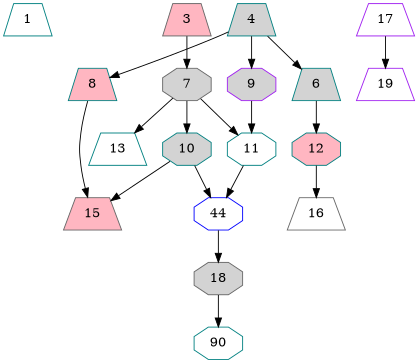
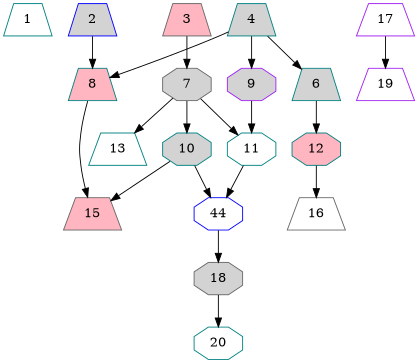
none -> (93, 20)
(218, 343) -> (218, 343)
